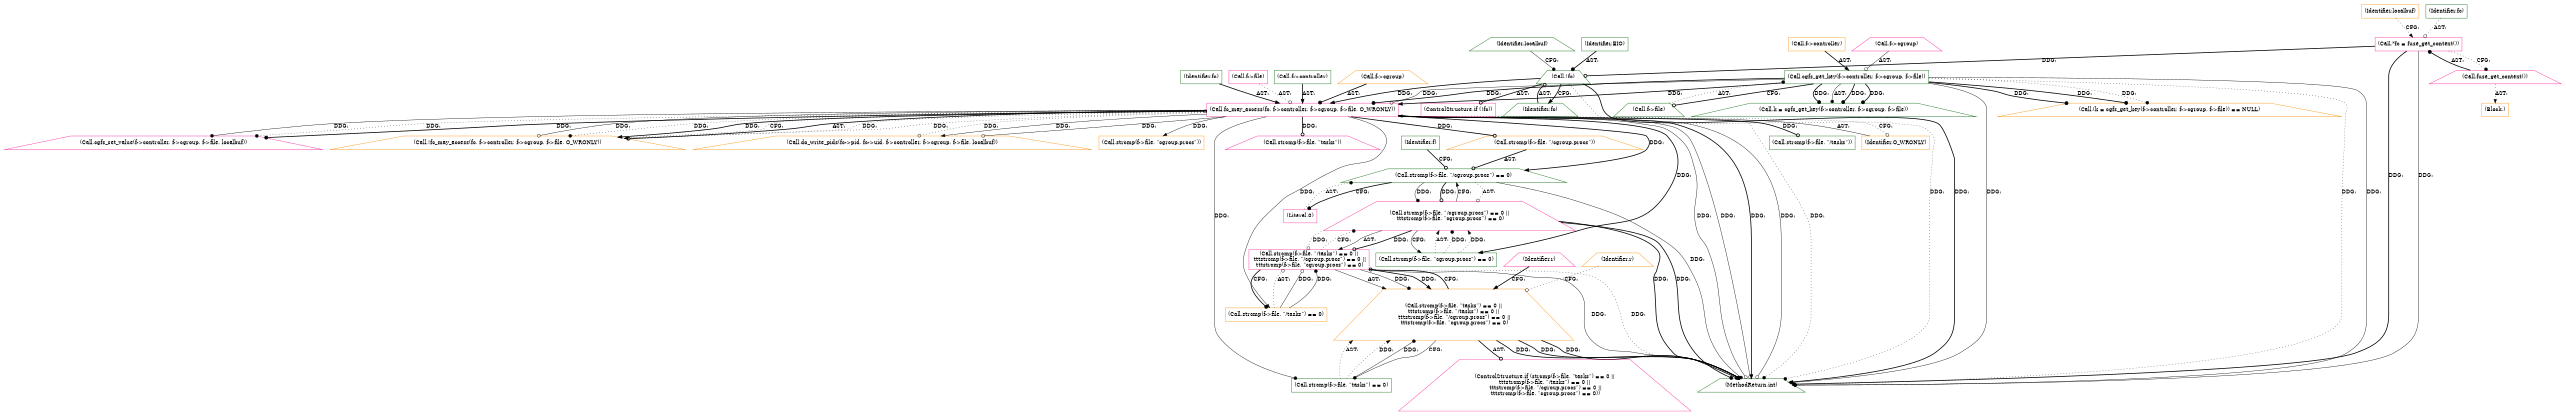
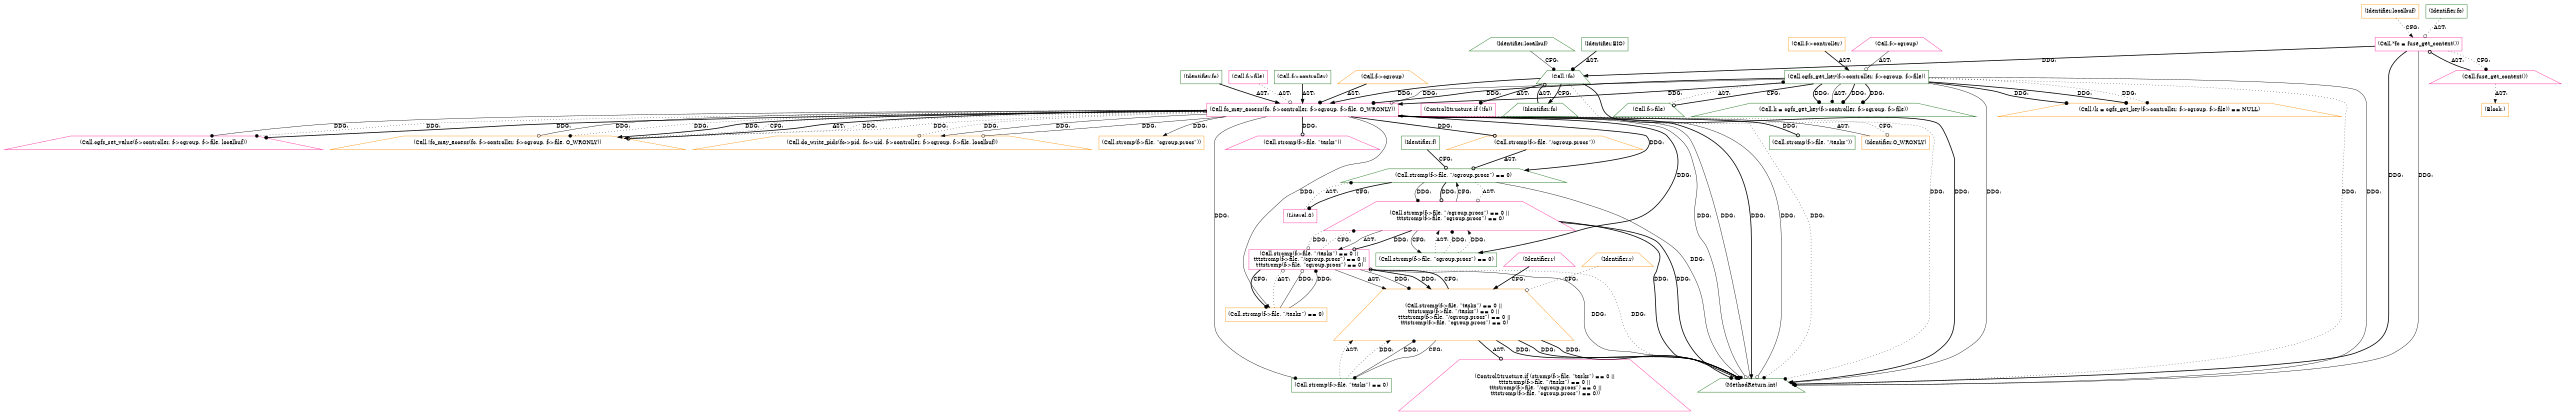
(1981, 61) -> (1981, 61)
(2450, 63) -> (2450, 63)
(1512, 93) -> (1512, 93)
